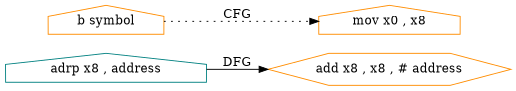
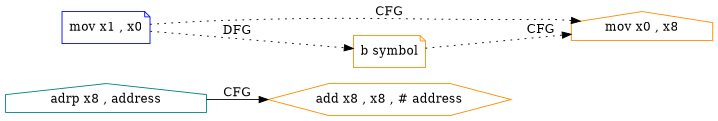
(106, 21) -> (389, 52)
none -> (106, 28)
(237, 63) -> (237, 93)
